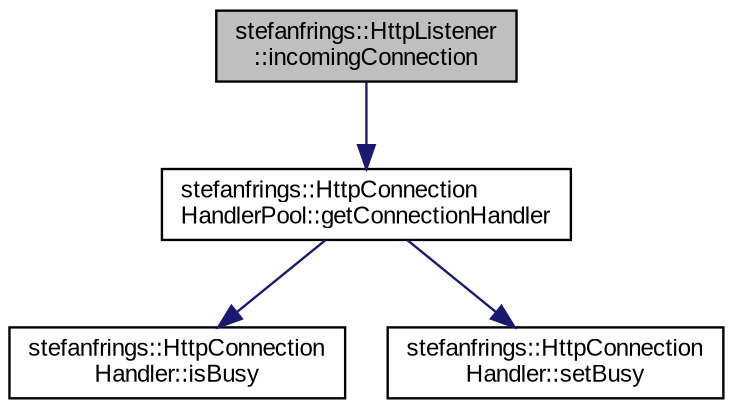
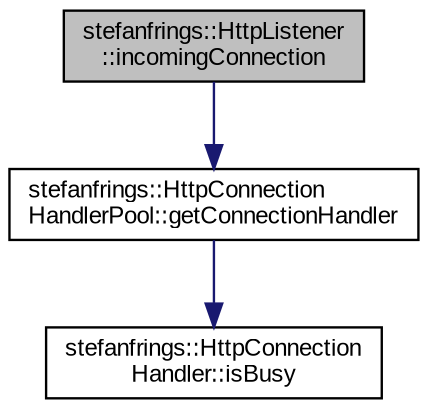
(556, 363) -> none
